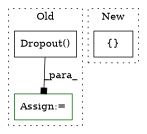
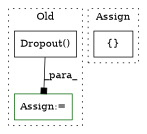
(113, 17) -> (113, 17)
